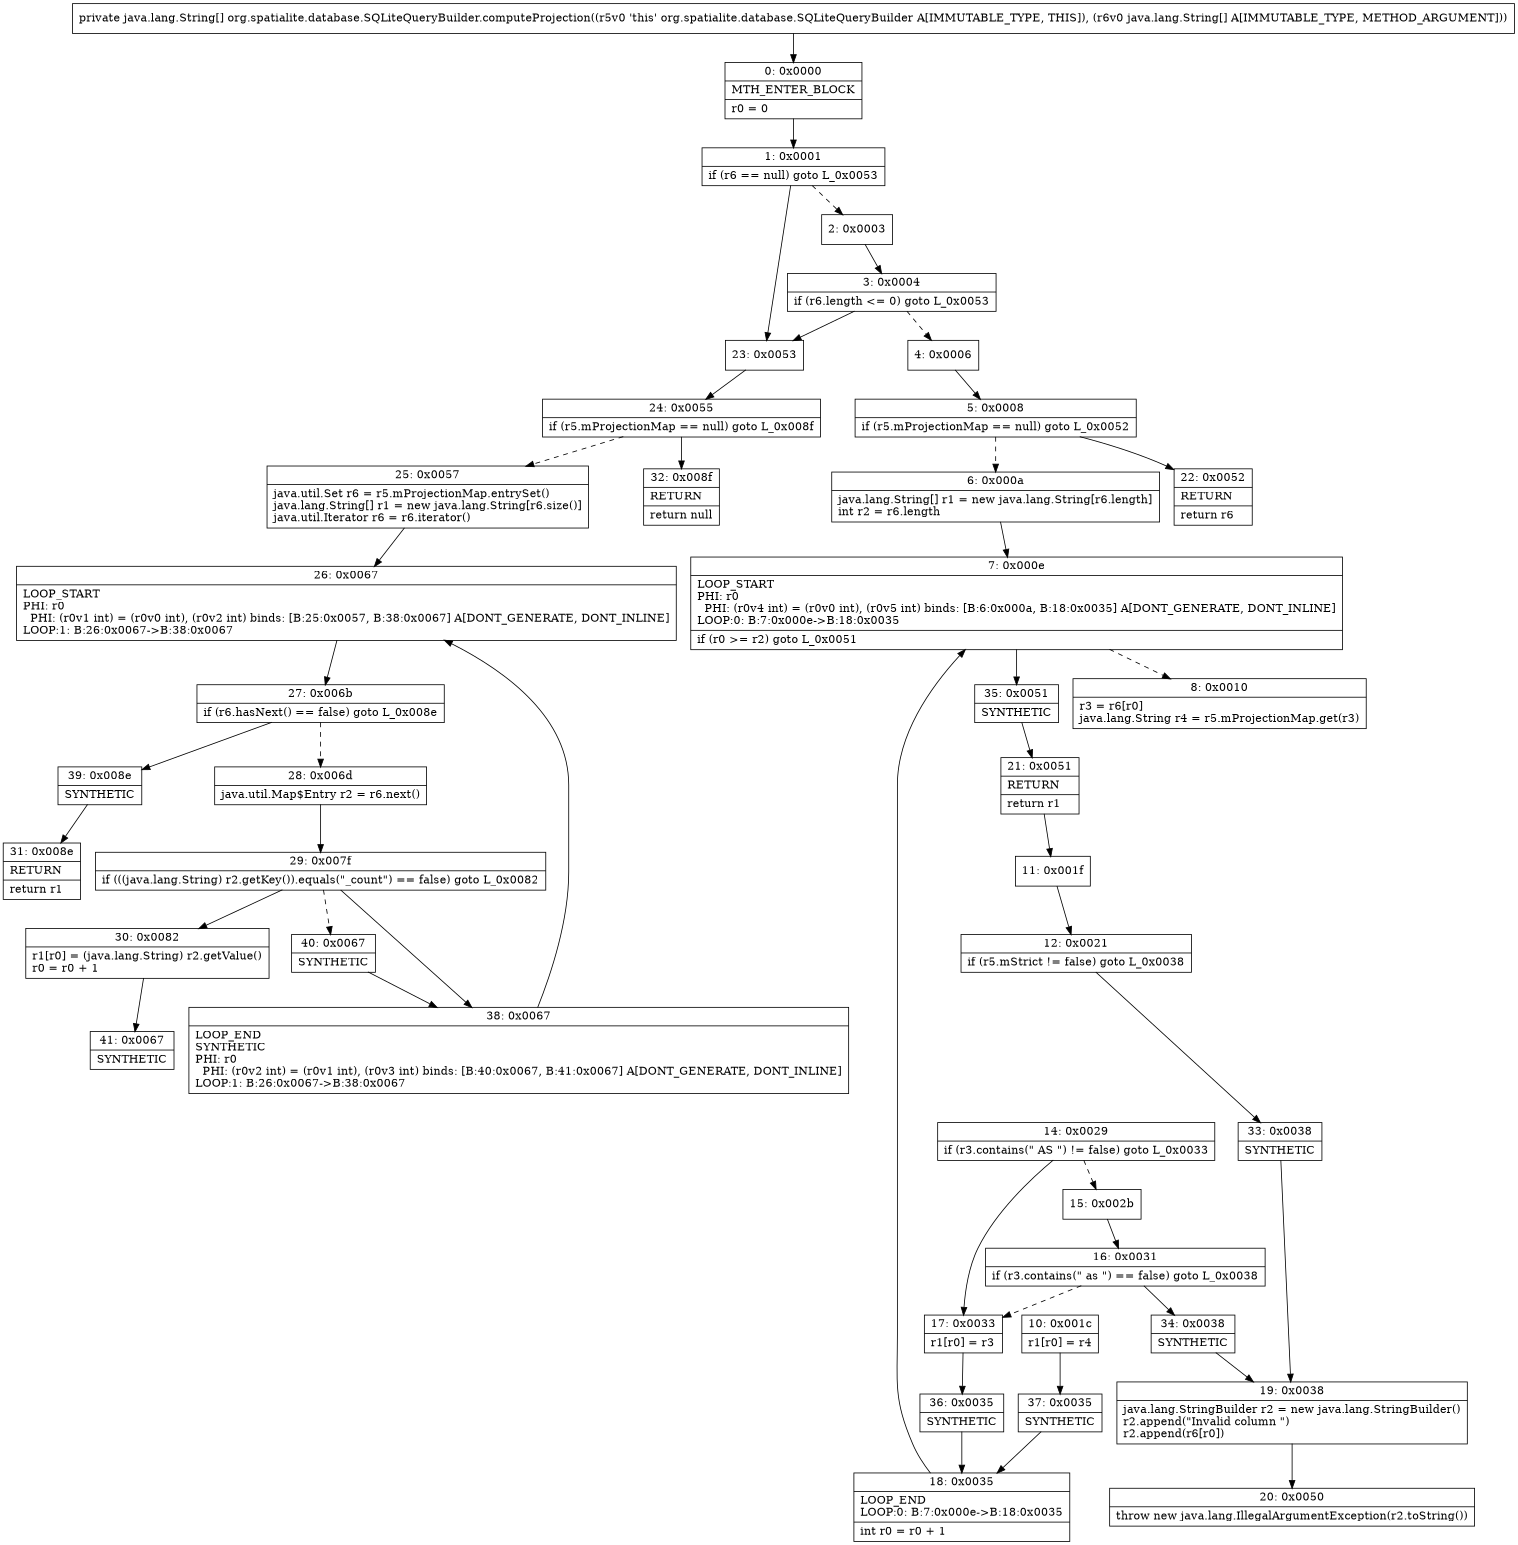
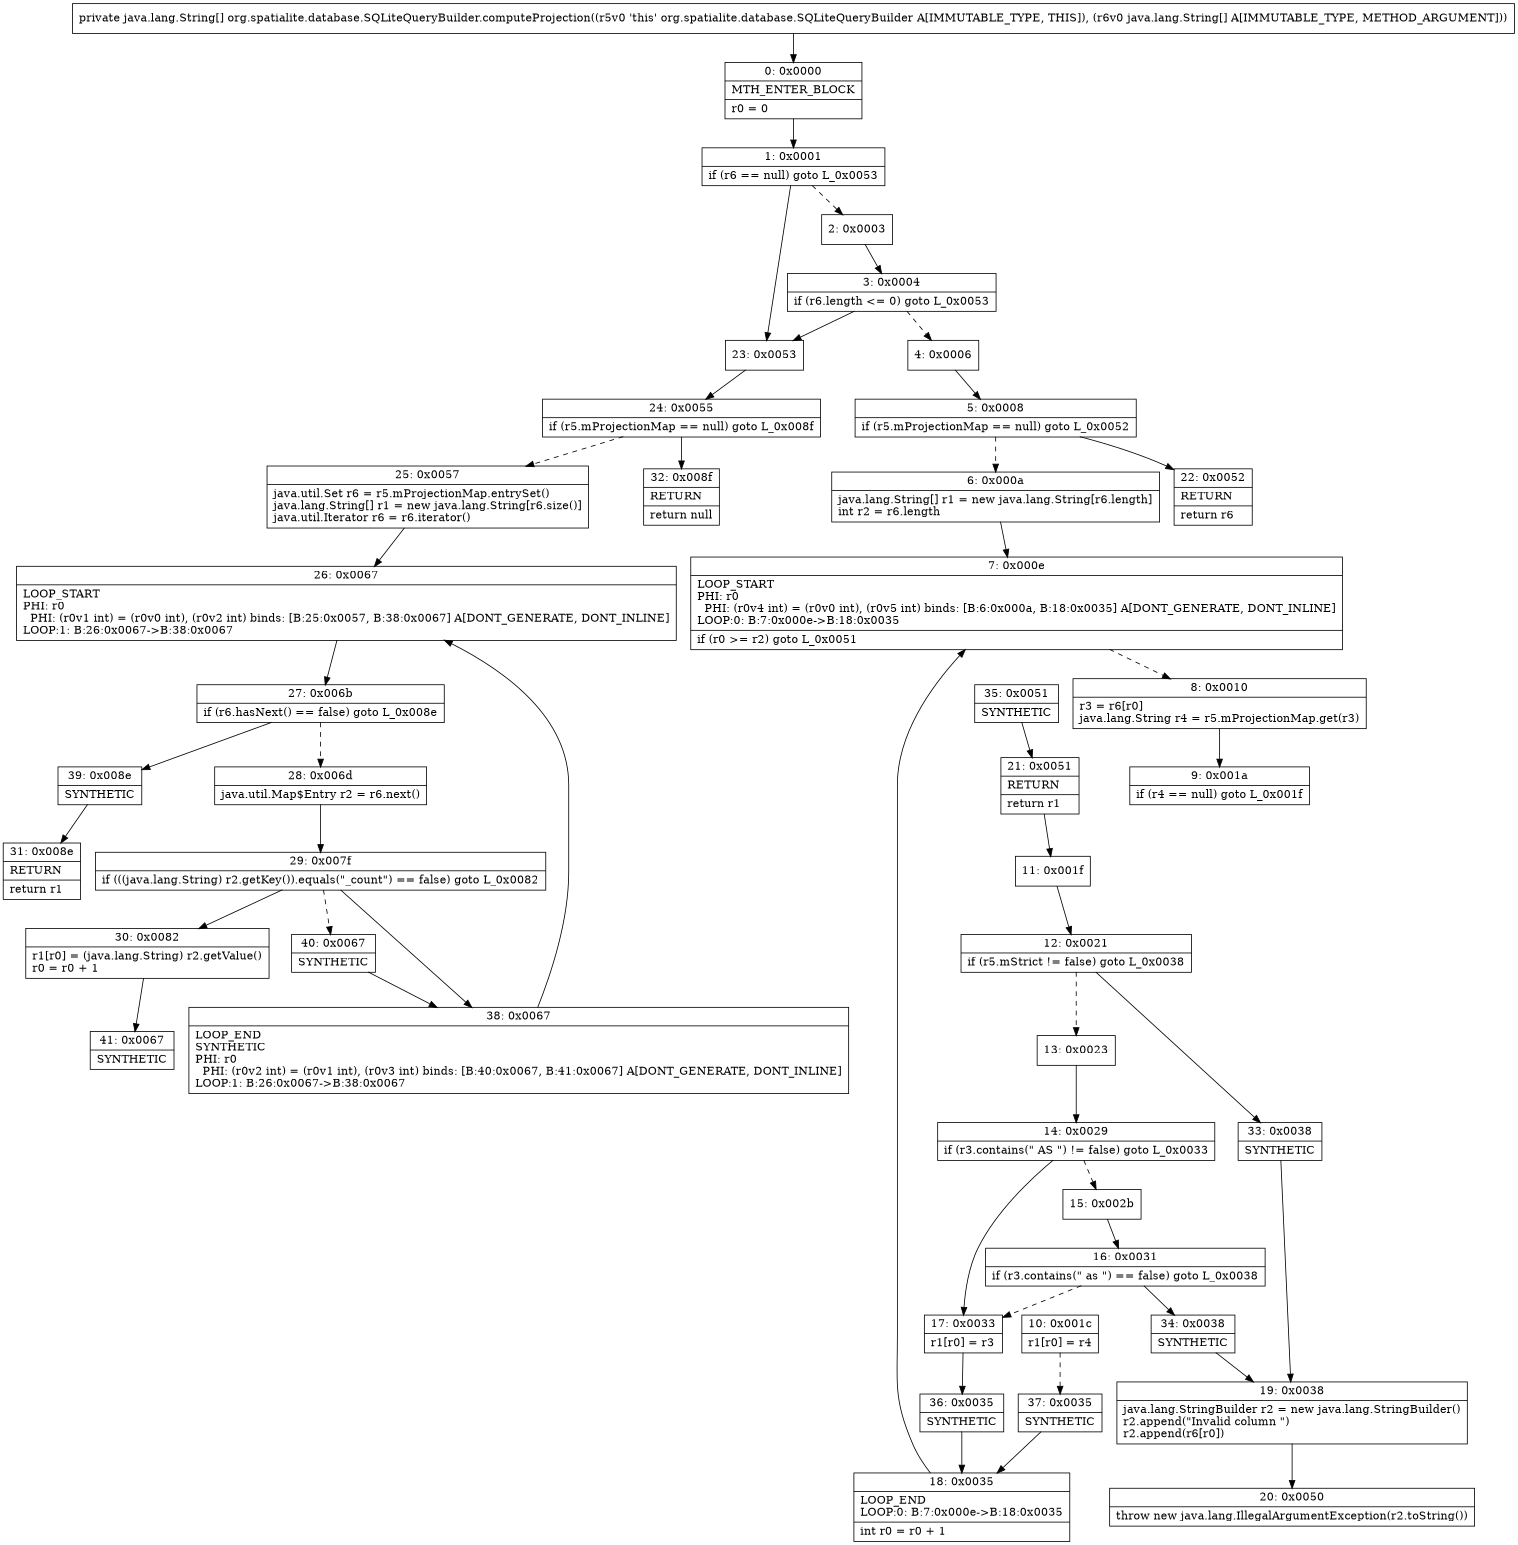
(1017, 663) -> none
none -> (1220, 786)
none -> (1076, 1050)
(1060, 1369) -> (1060, 1369)
